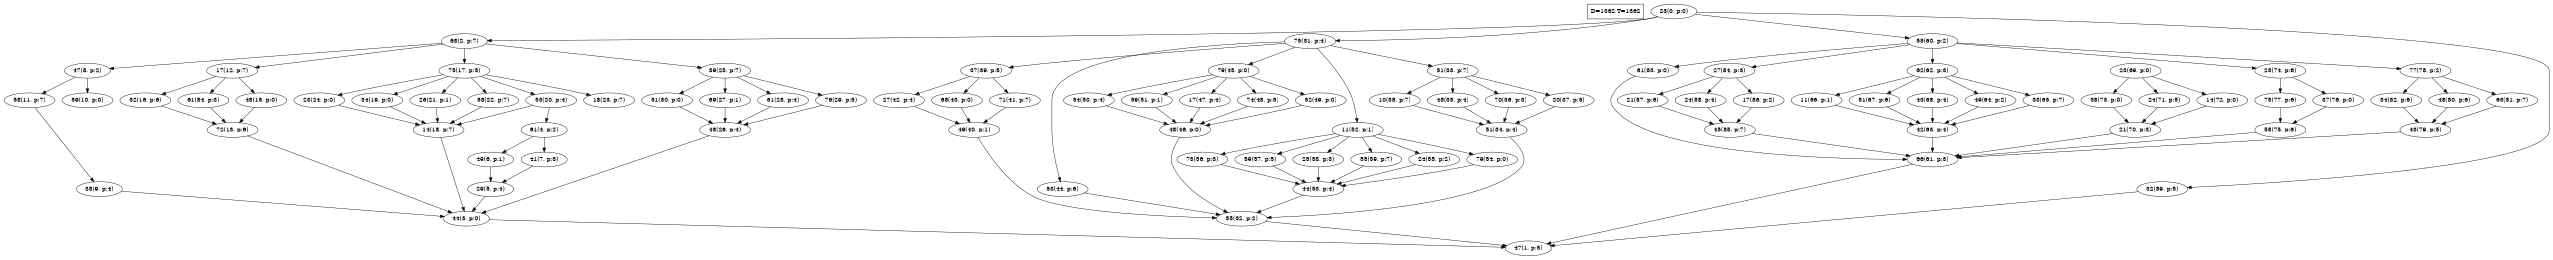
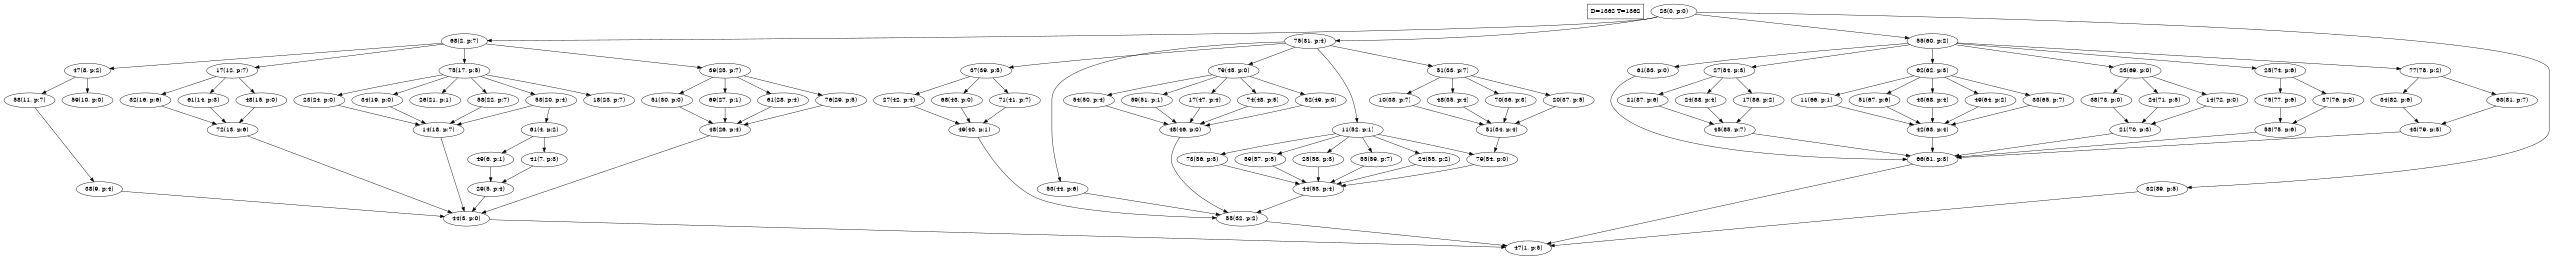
none -> (2032, 56)
(203, 100) -> (203, 100)
(2454, 100) -> none
(437, 113) -> none
(1417, 204) -> (1498, 143)
